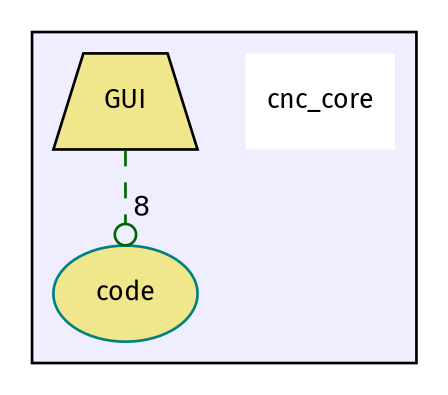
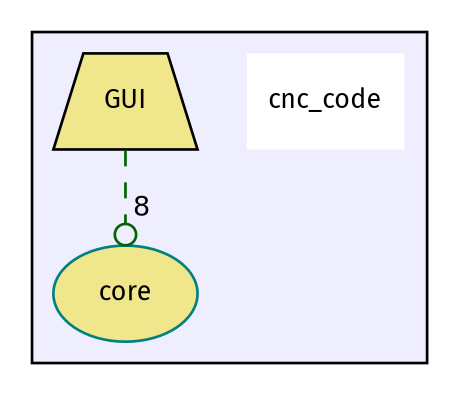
(320, 101) -> (326, 101)
(125, 294) -> (125, 294)
